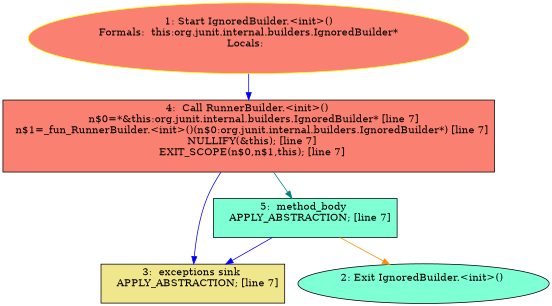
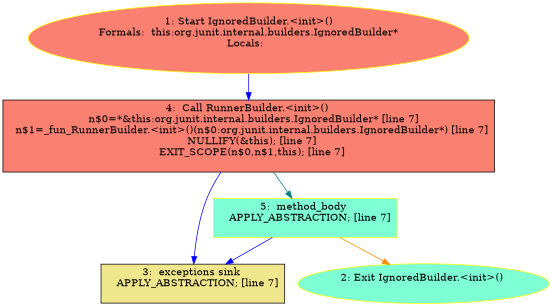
(305, 218) -> (305, 218)
(424, 284) -> (424, 284)
